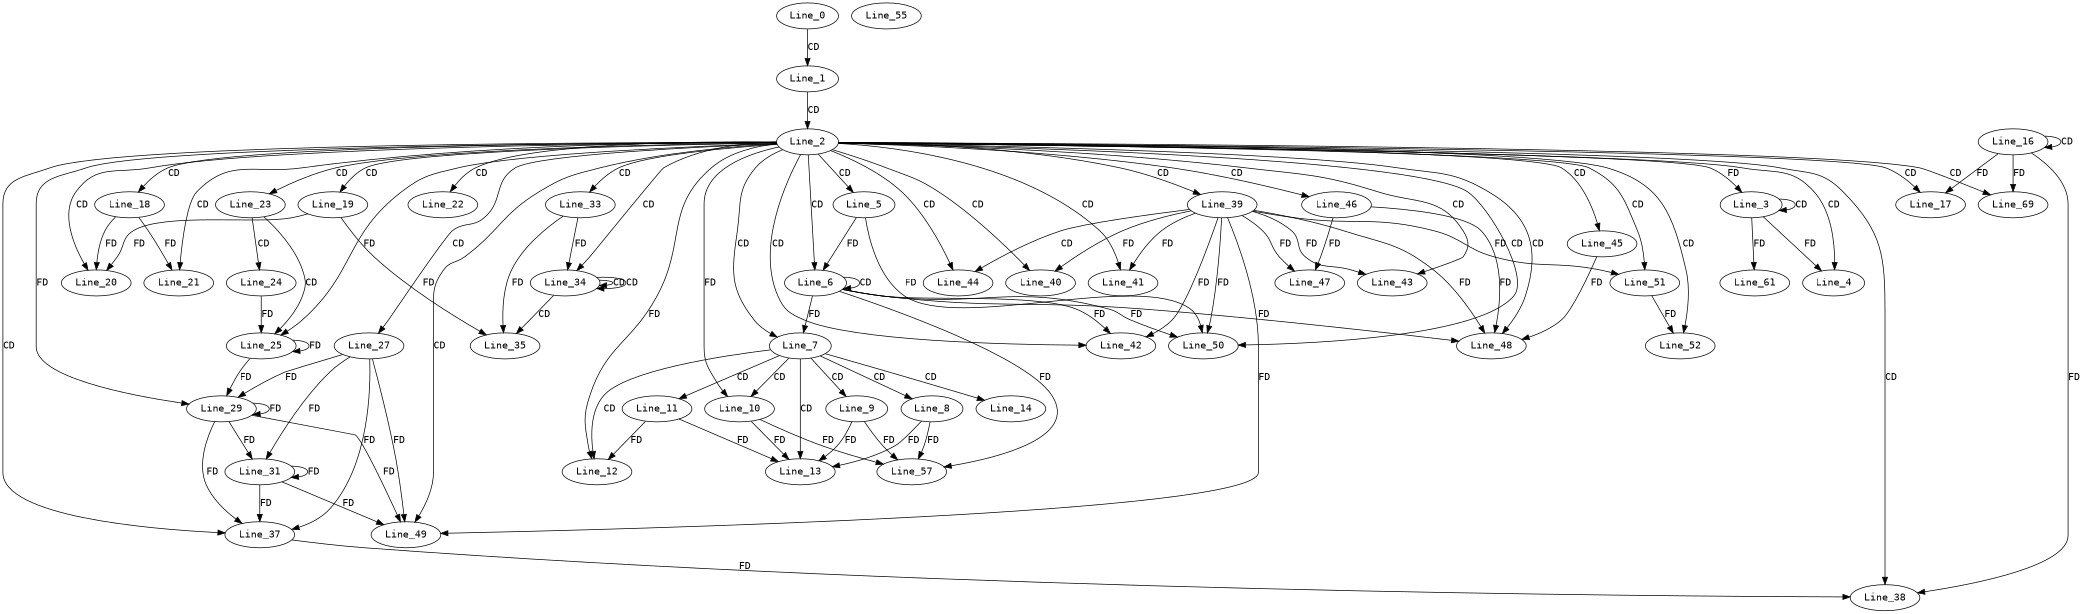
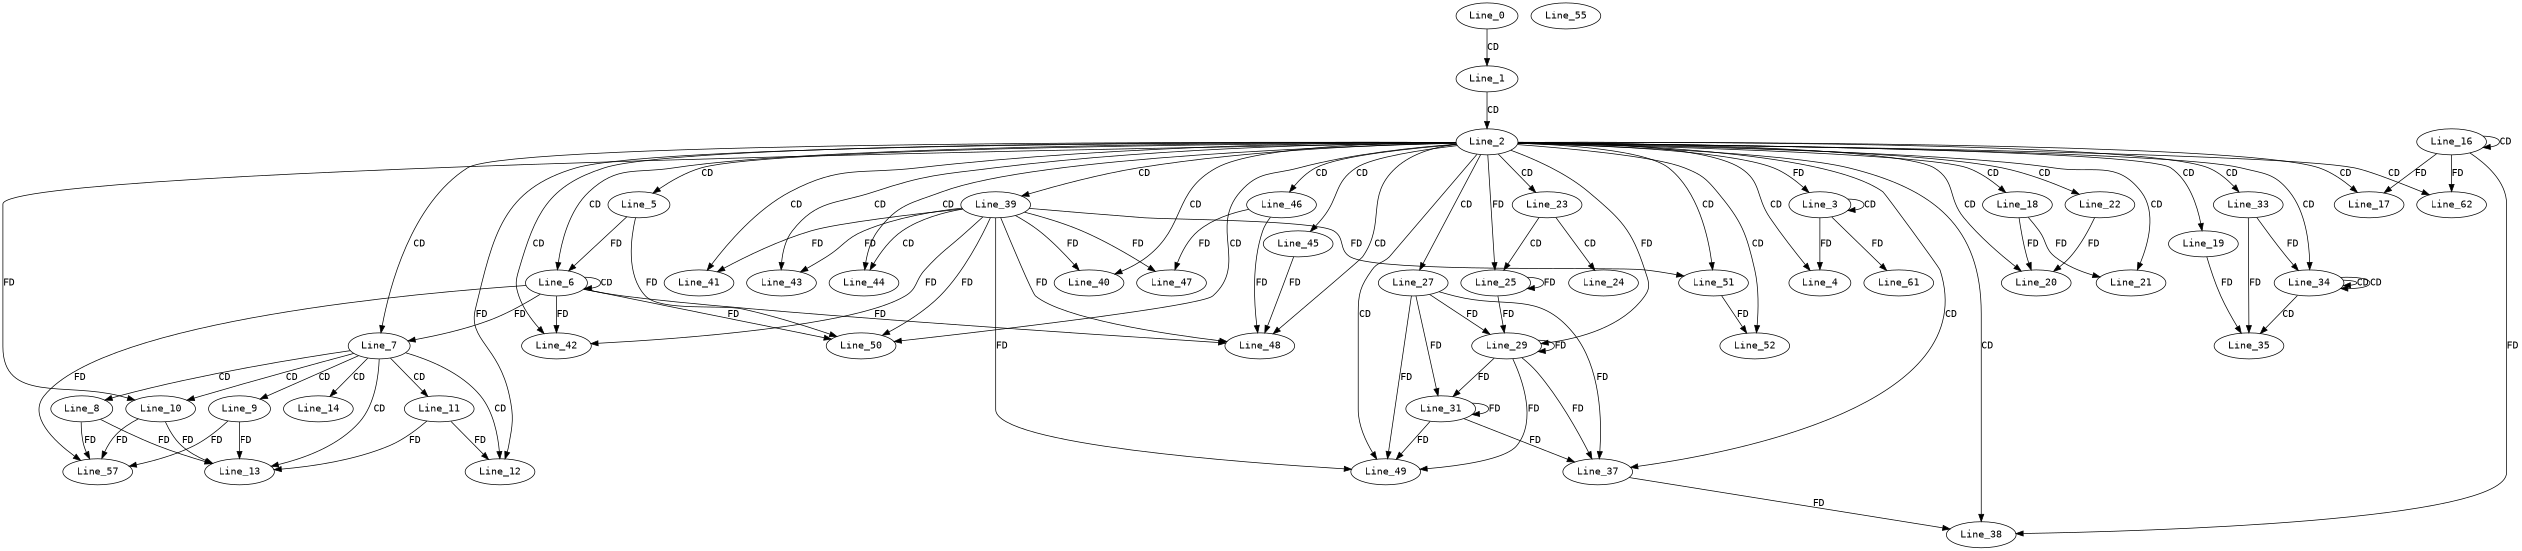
(2013, 205) -> (2452, 205)
(200, 220) -> (2080, 244)
(261, 311) -> none
